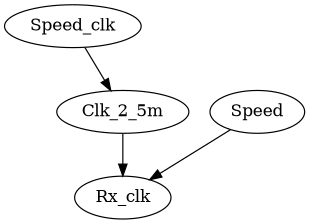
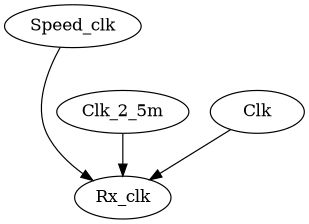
(95, 64) -> (42, 116)
(257, 112) -> (257, 112)
